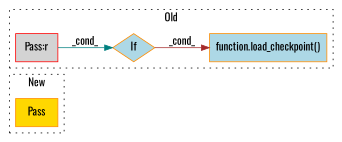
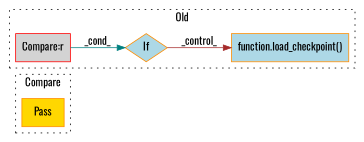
(182, 42) -> (199, 42)
(37, 48) -> (43, 48)
(37, 83) -> (43, 83)
